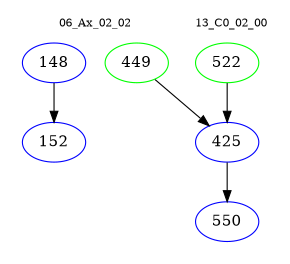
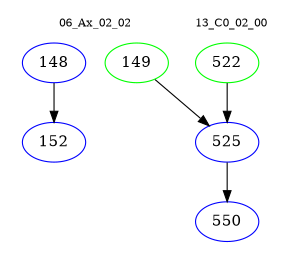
(137, 63) -> (137, 63)
(227, 142) -> (227, 142)
